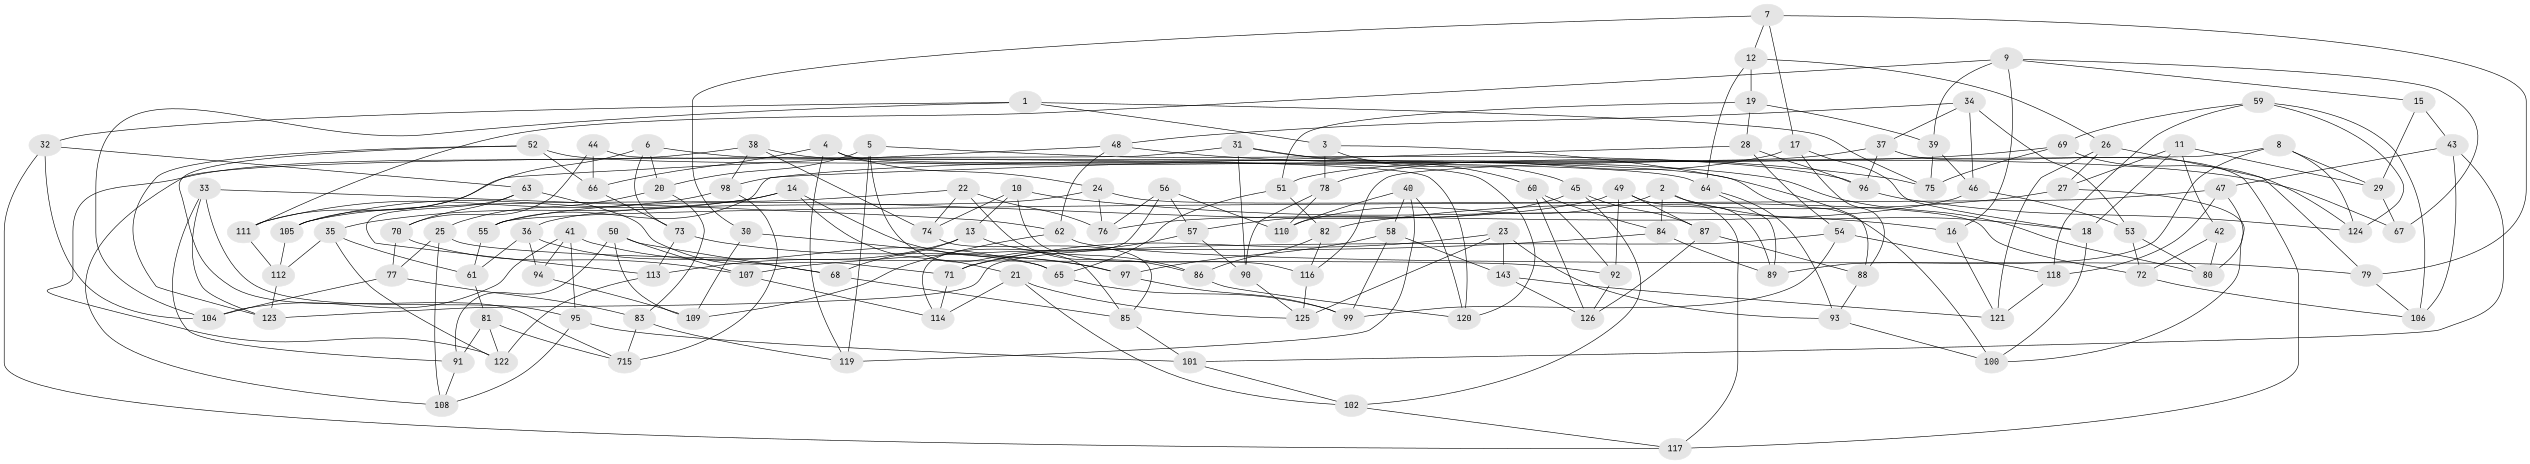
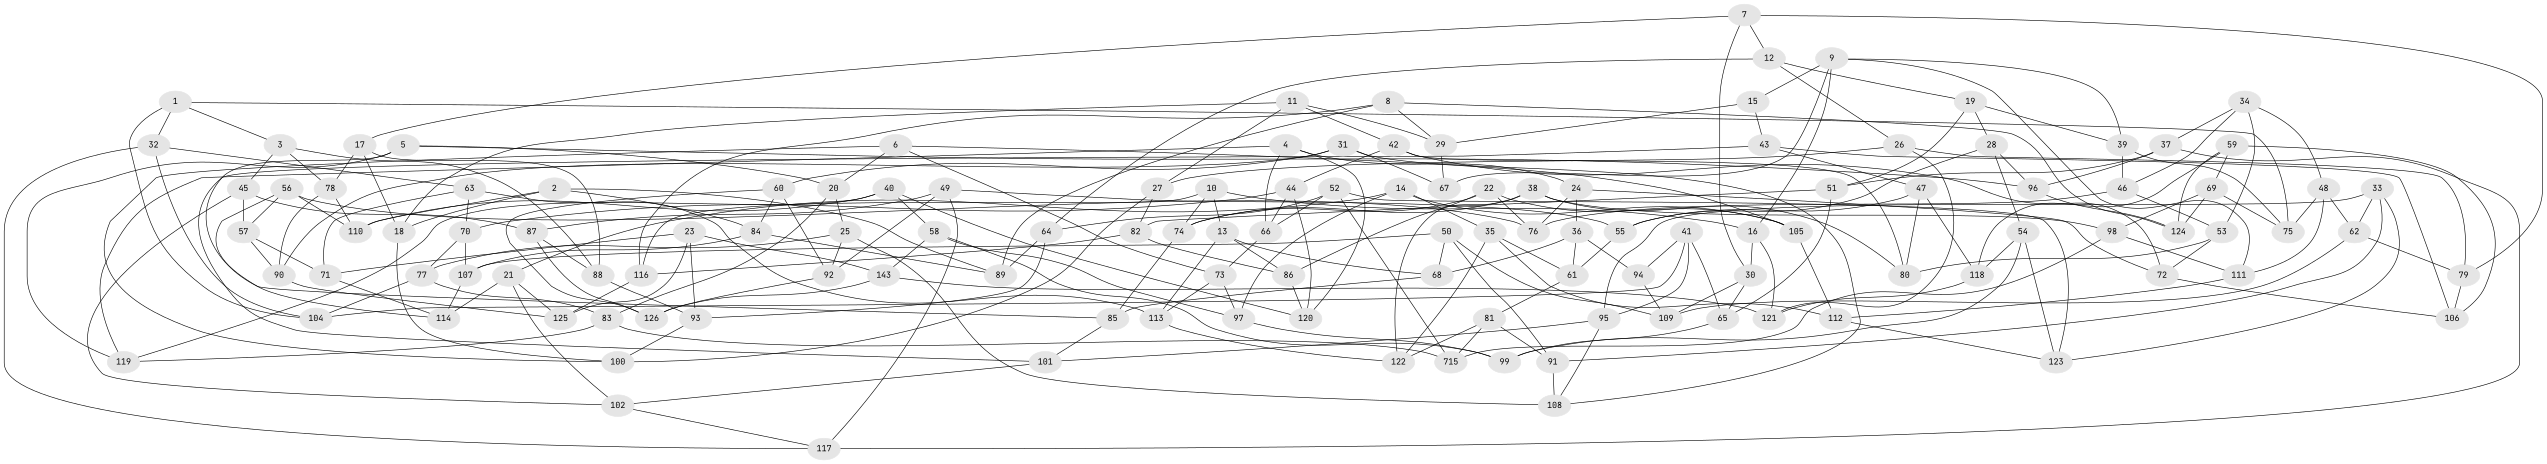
none -> (1332, 170)
none -> (1752, 254)
